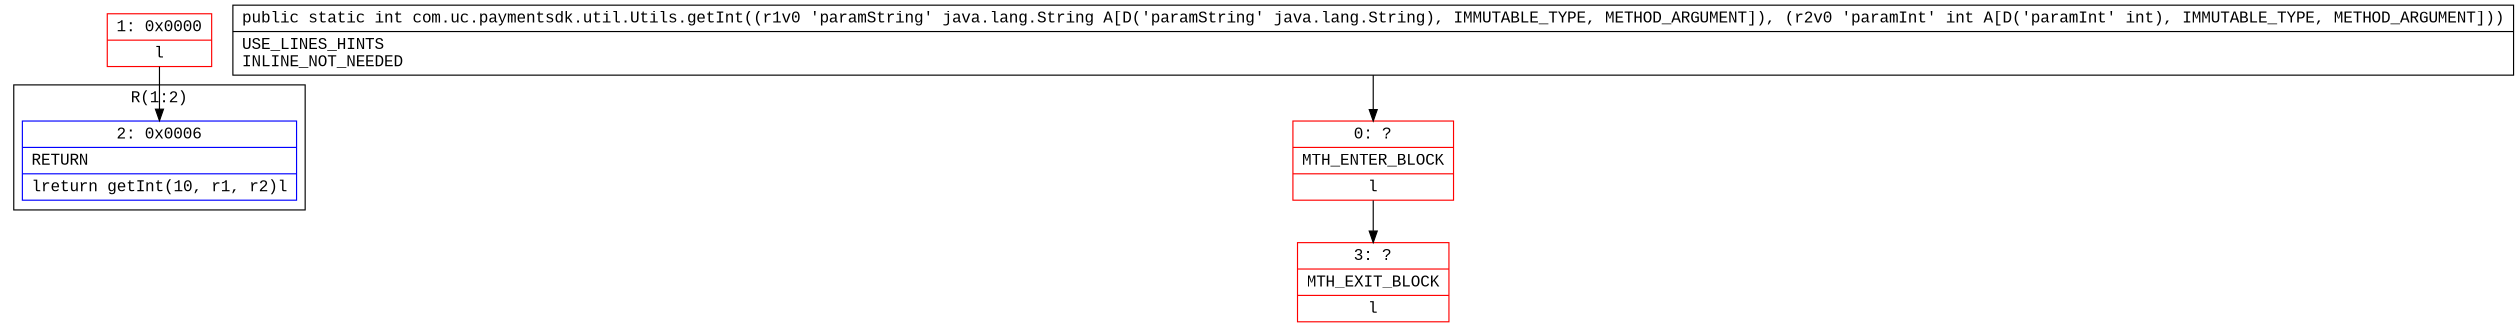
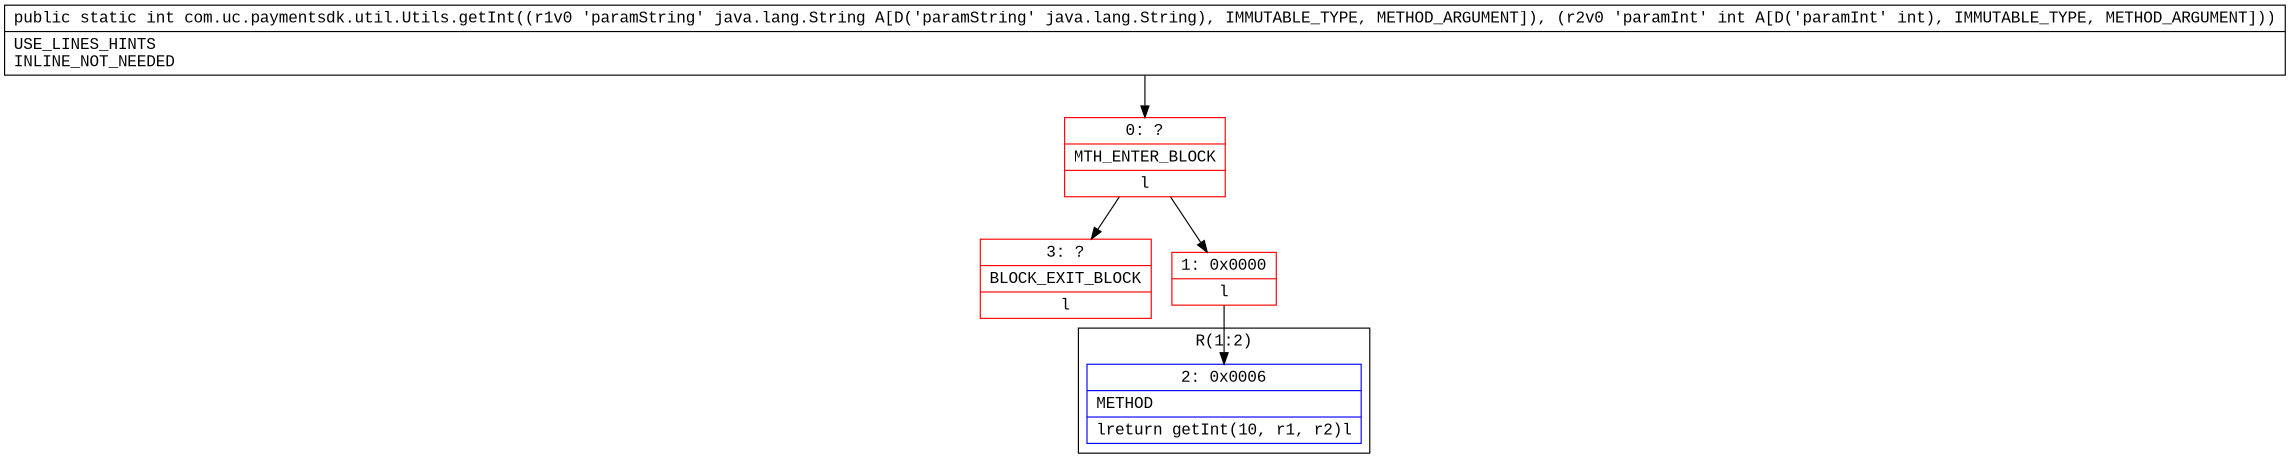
(60, 160) -> (1125, 403)
none -> (1186, 220)
(1373, 282) -> (1066, 278)
